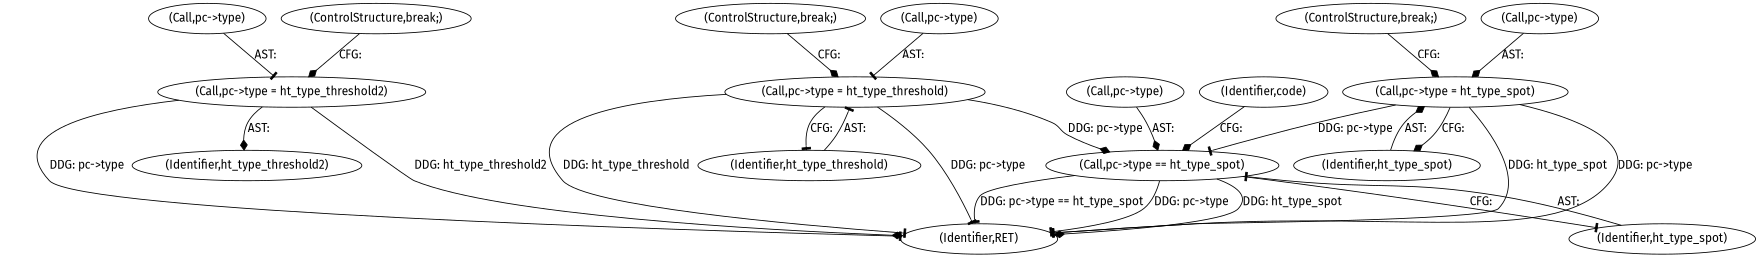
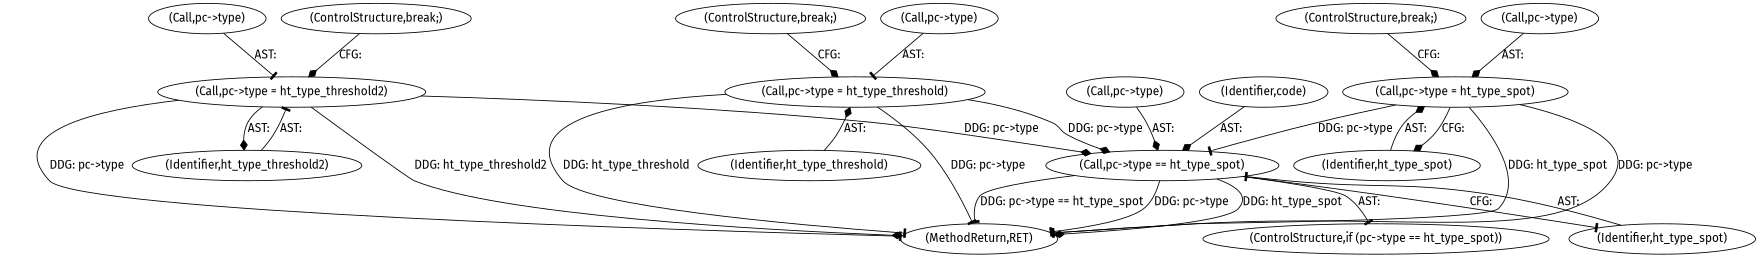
none -> (752, 112)
(810, 124) -> none
(1233, 129) -> (1233, 129)
none -> (275, 132)
(838, 132) -> (838, 132)
(979, 239) -> (979, 239)
none -> (1376, 239)
